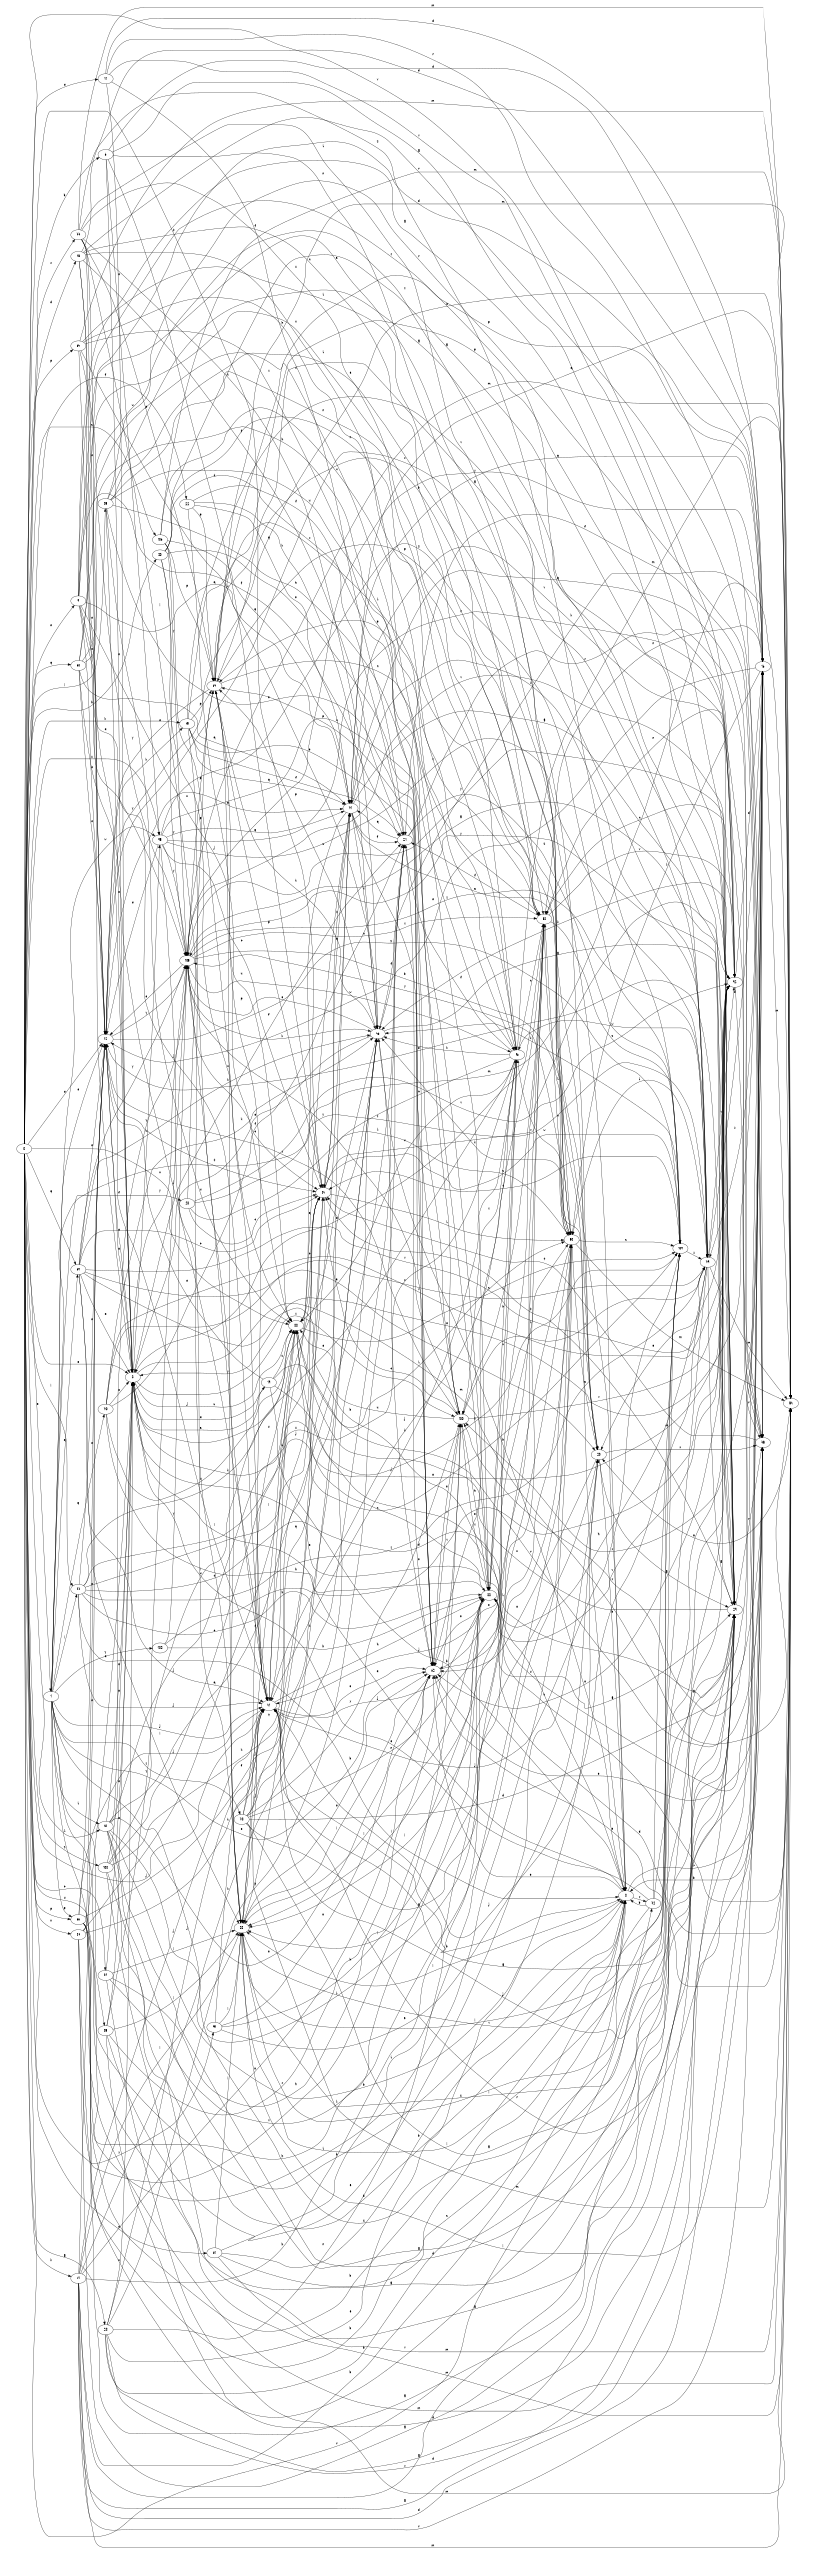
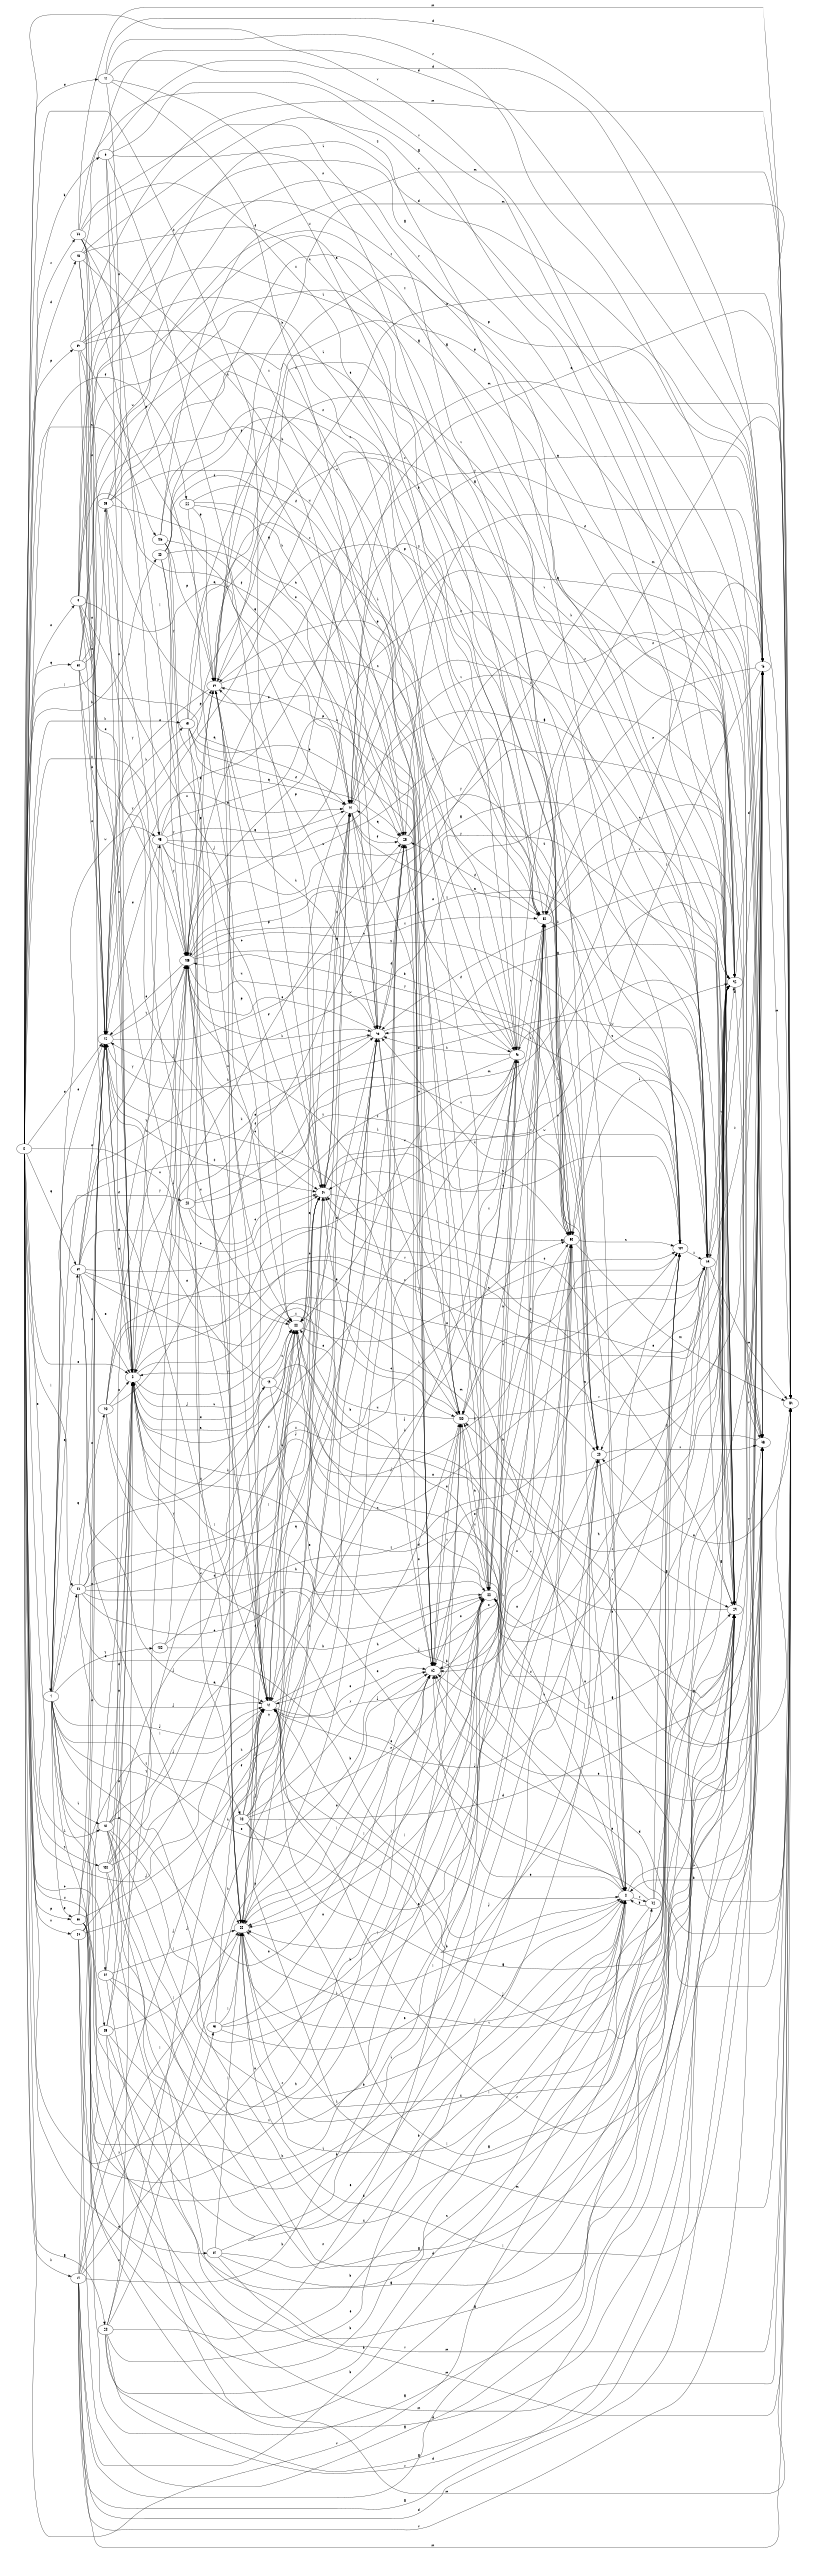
(390, 544) -> (416, 507)
(405, 840) -> (405, 840)
(667, 1425) -> (667, 1425)
(419, 1904) -> (419, 1904)
